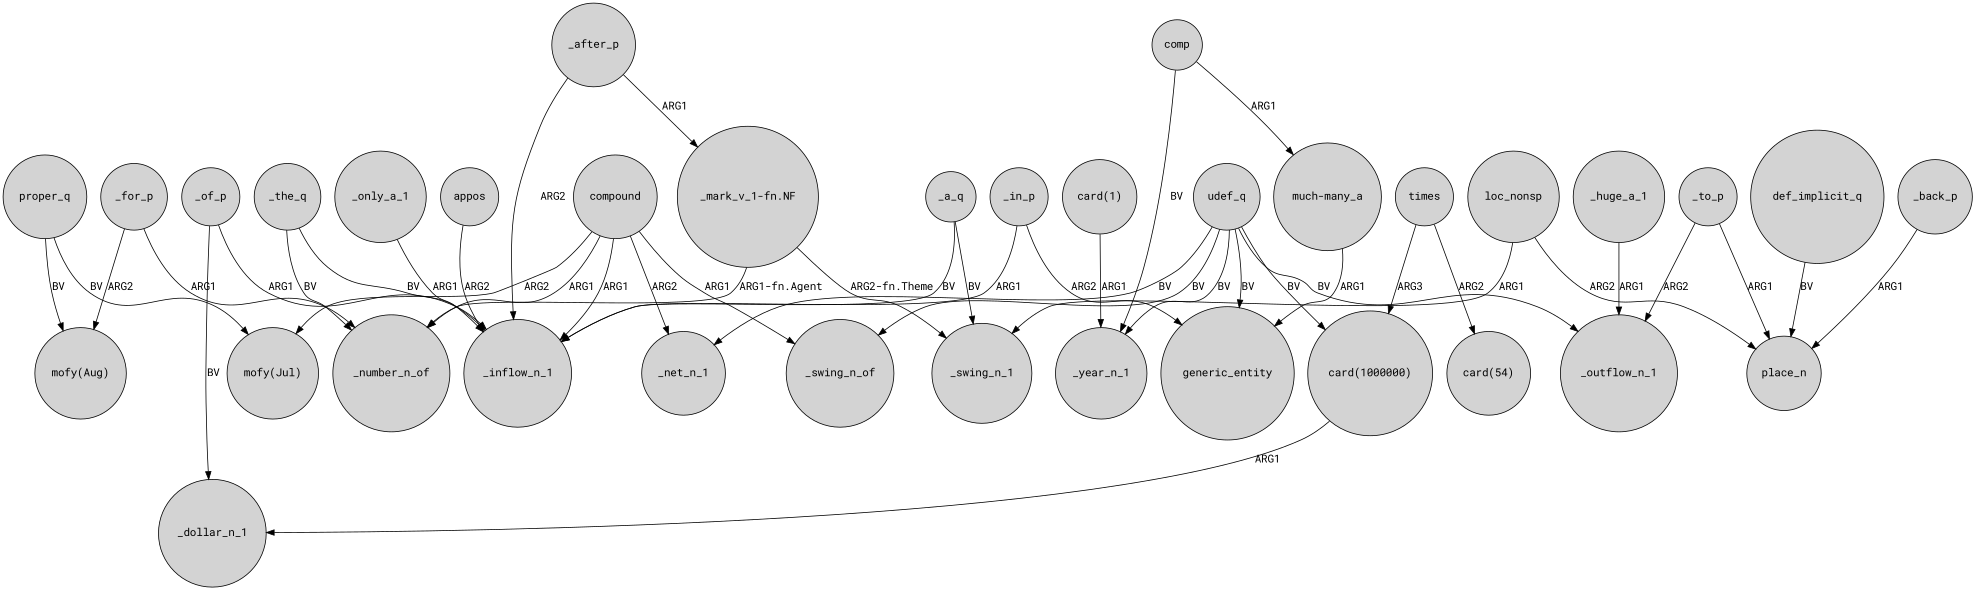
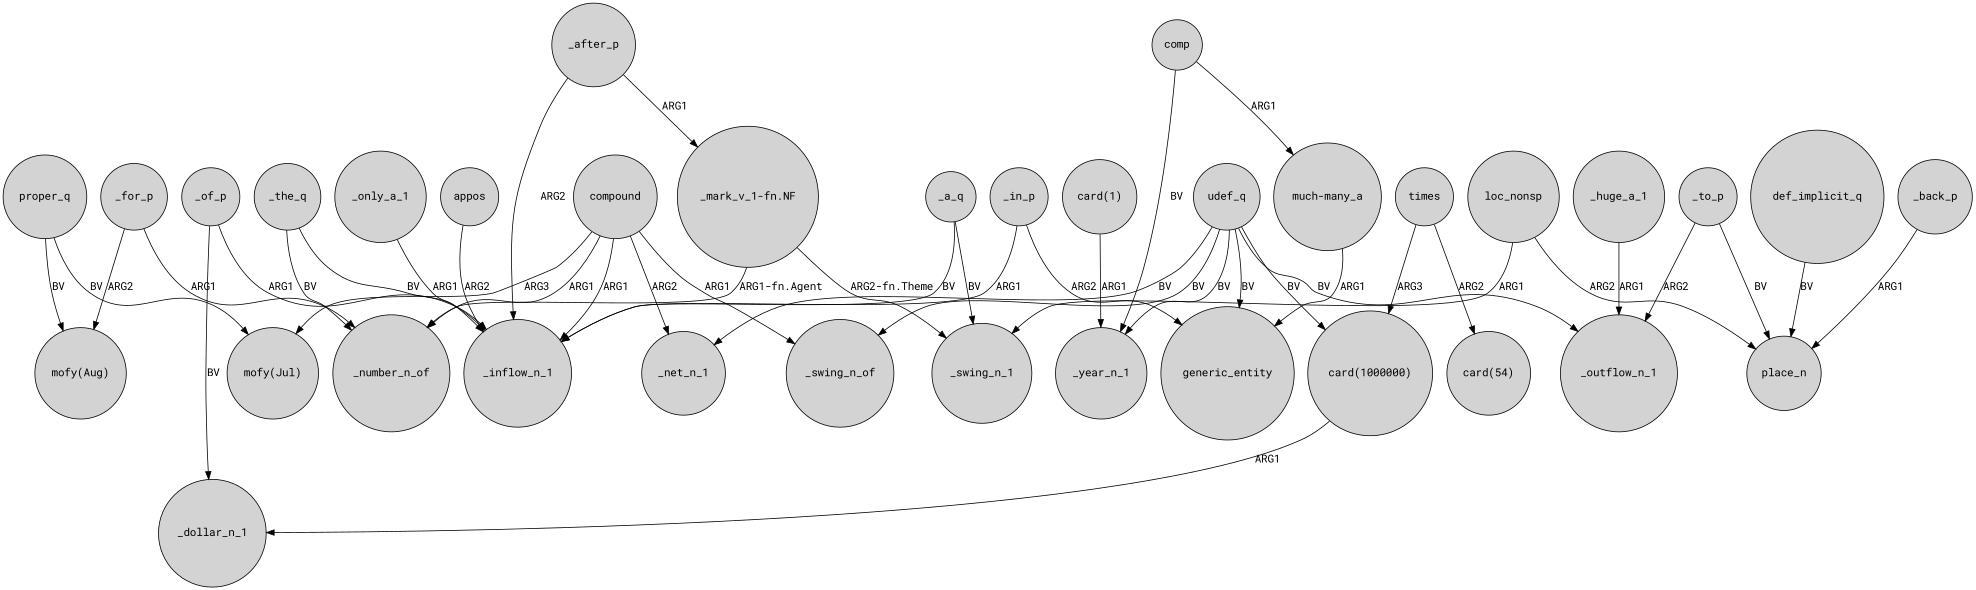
(537, 287) -> (537, 287)
(1761, 287) -> (1761, 287)
